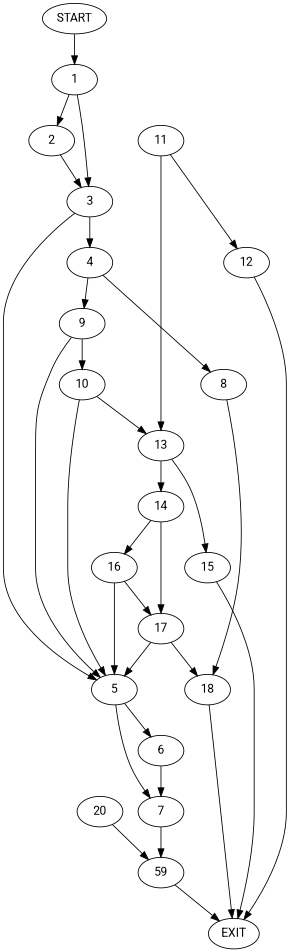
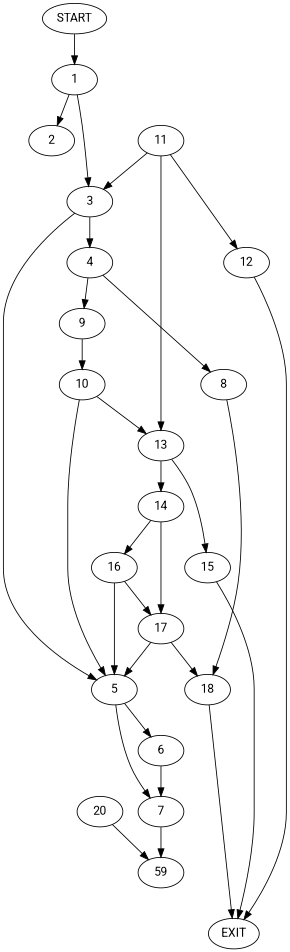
(68, 168) -> (129, 168)
(36, 510) -> none
(194, 900) -> none
